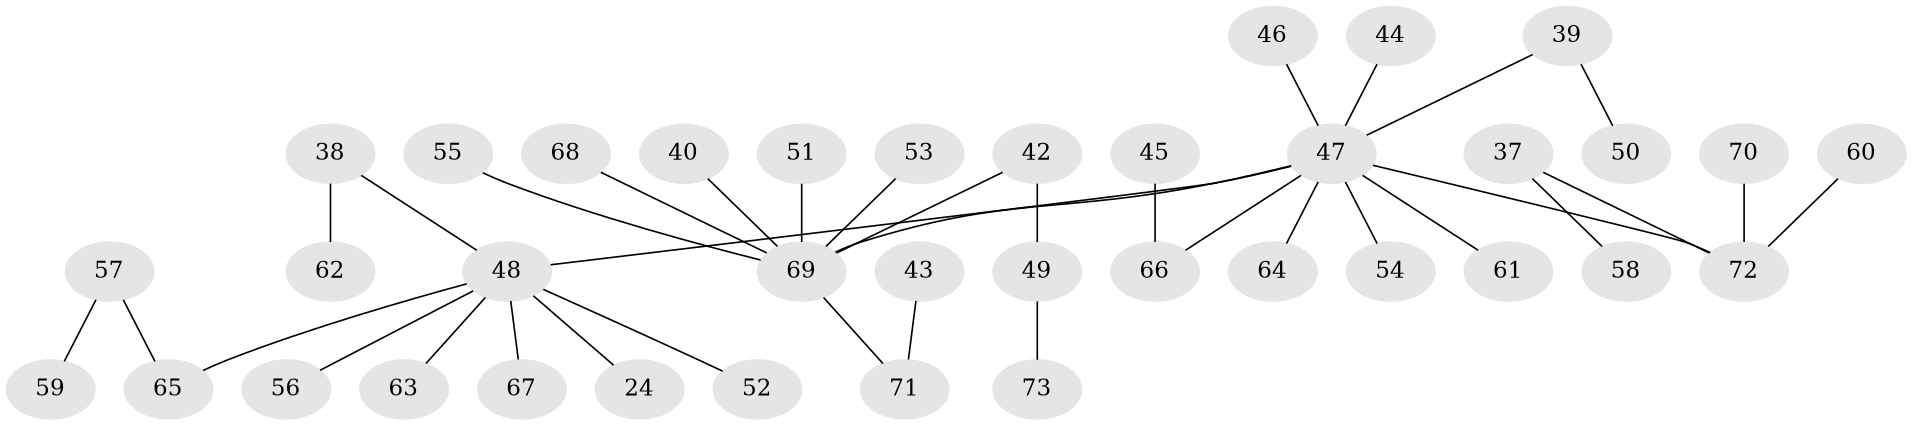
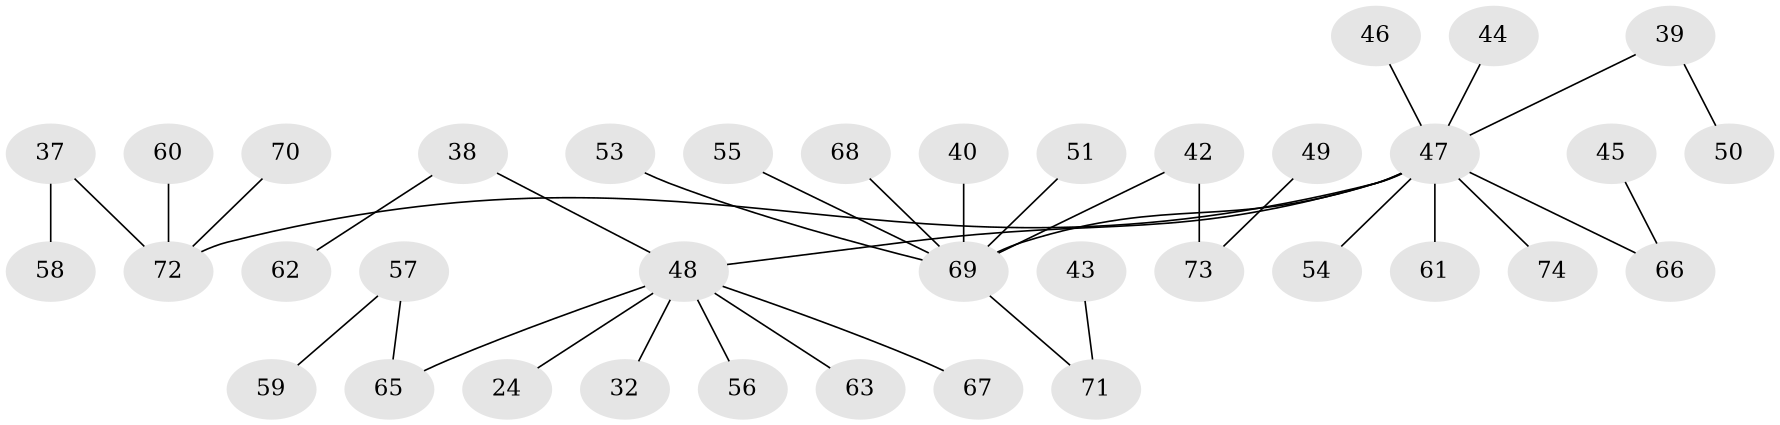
(1037, 217) -> (1199, 203)
(1273, 272) -> (1553, 272)
(758, 389) -> (625, 389)
